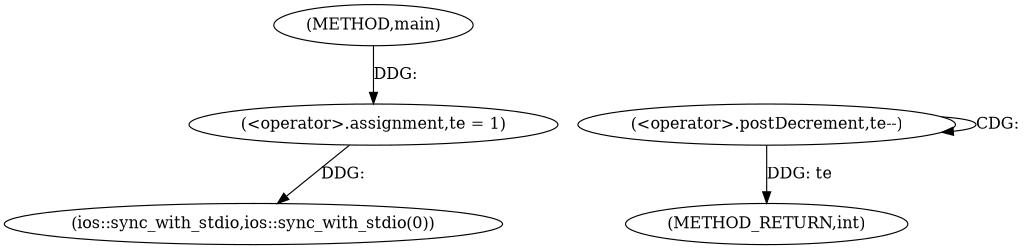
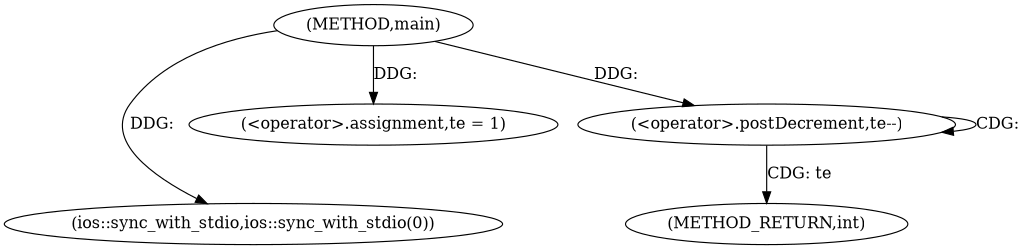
none -> (559, 72)
(318, 171) -> (142, 90)
(800, 174) -> (800, 174)
